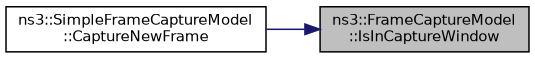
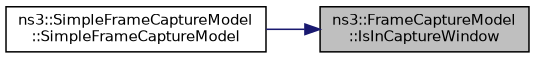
(136, 29) -> (136, 29)
